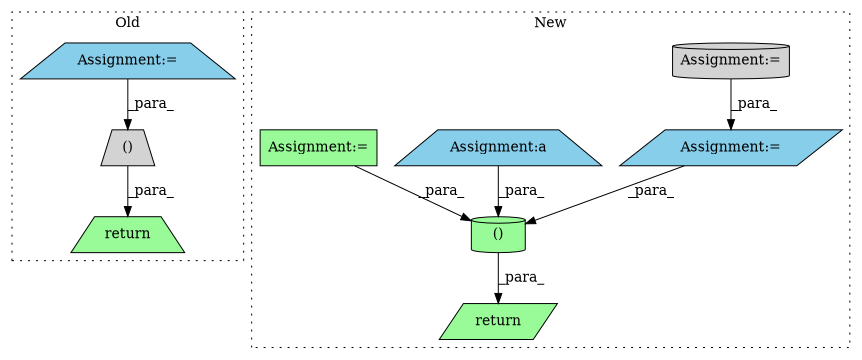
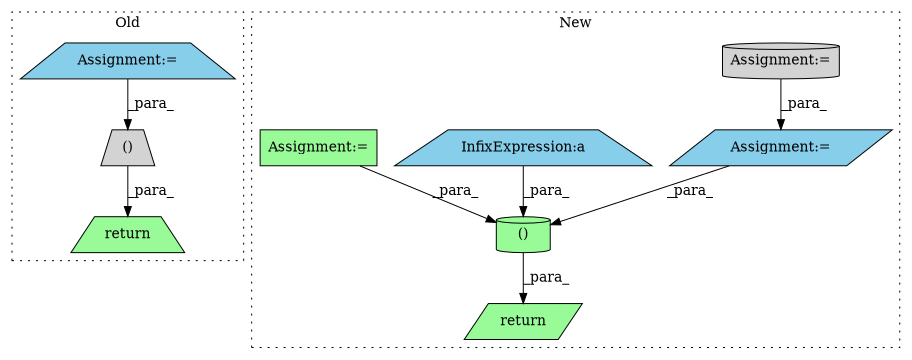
(498, 148) -> (523, 148)
